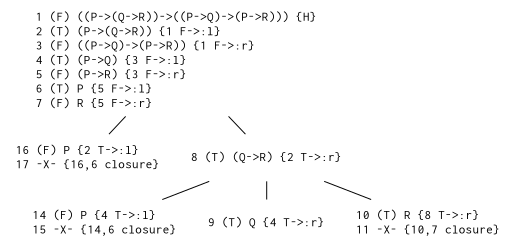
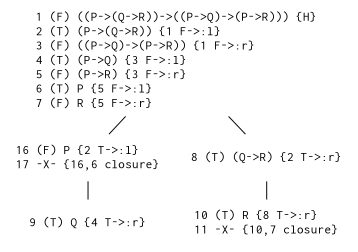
(267, 190) -> (88, 190)
(105, 223) -> none
